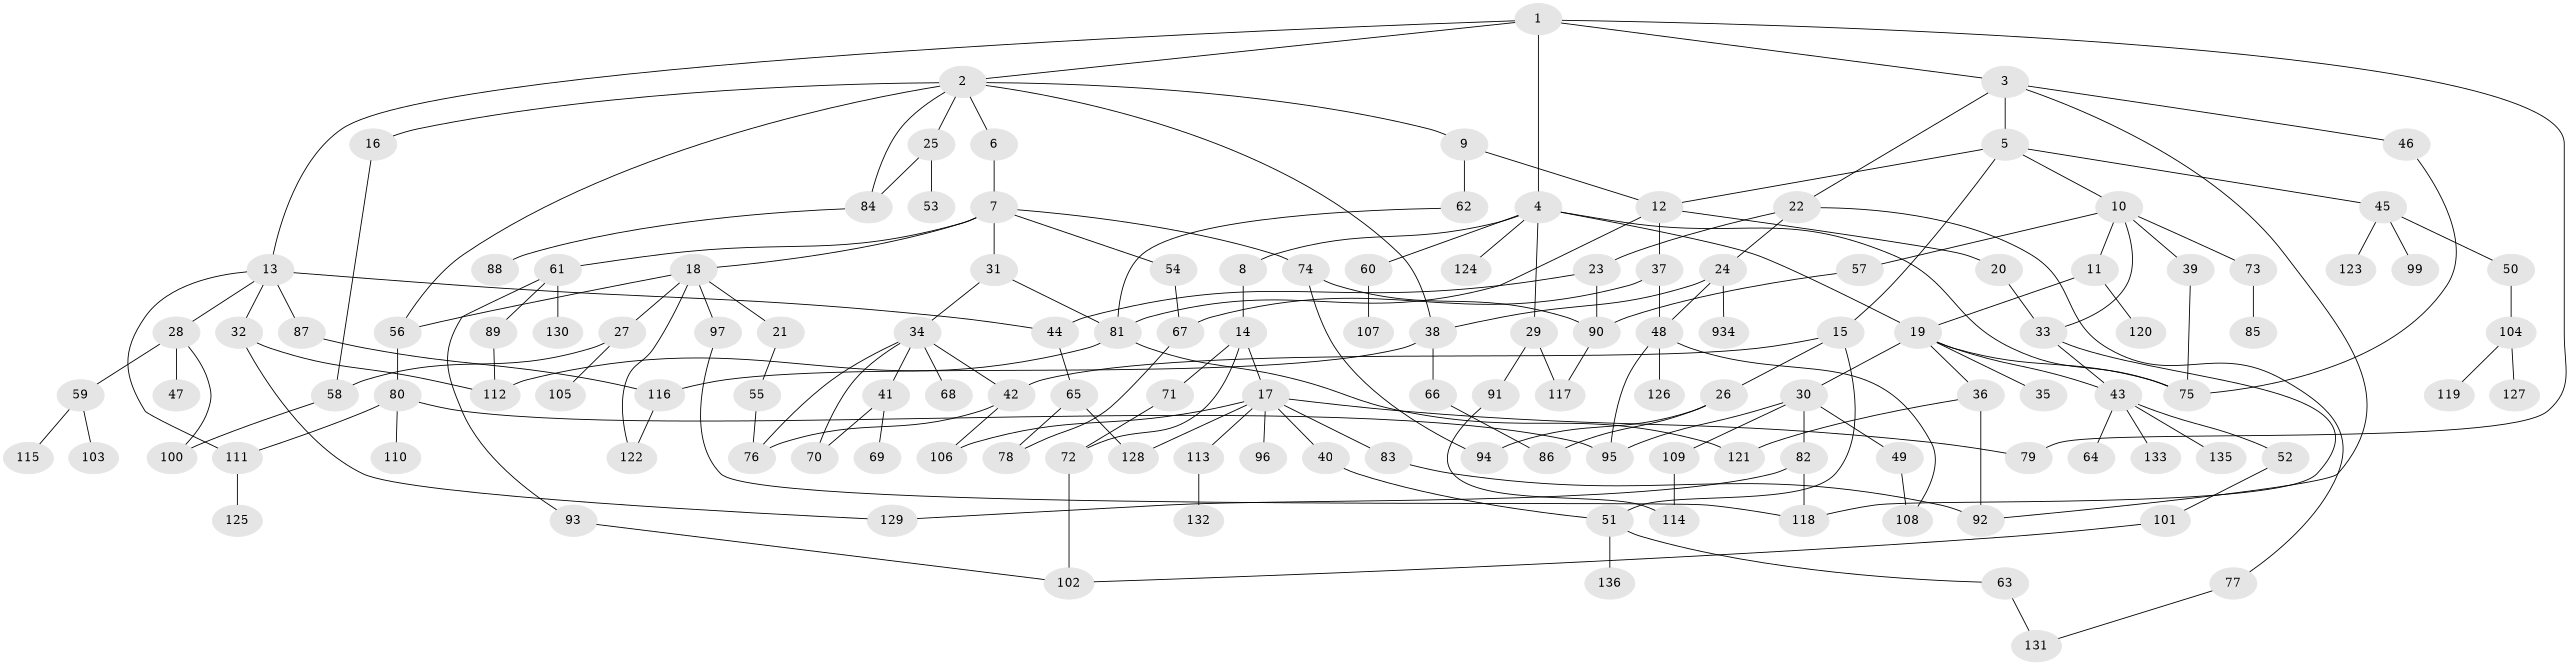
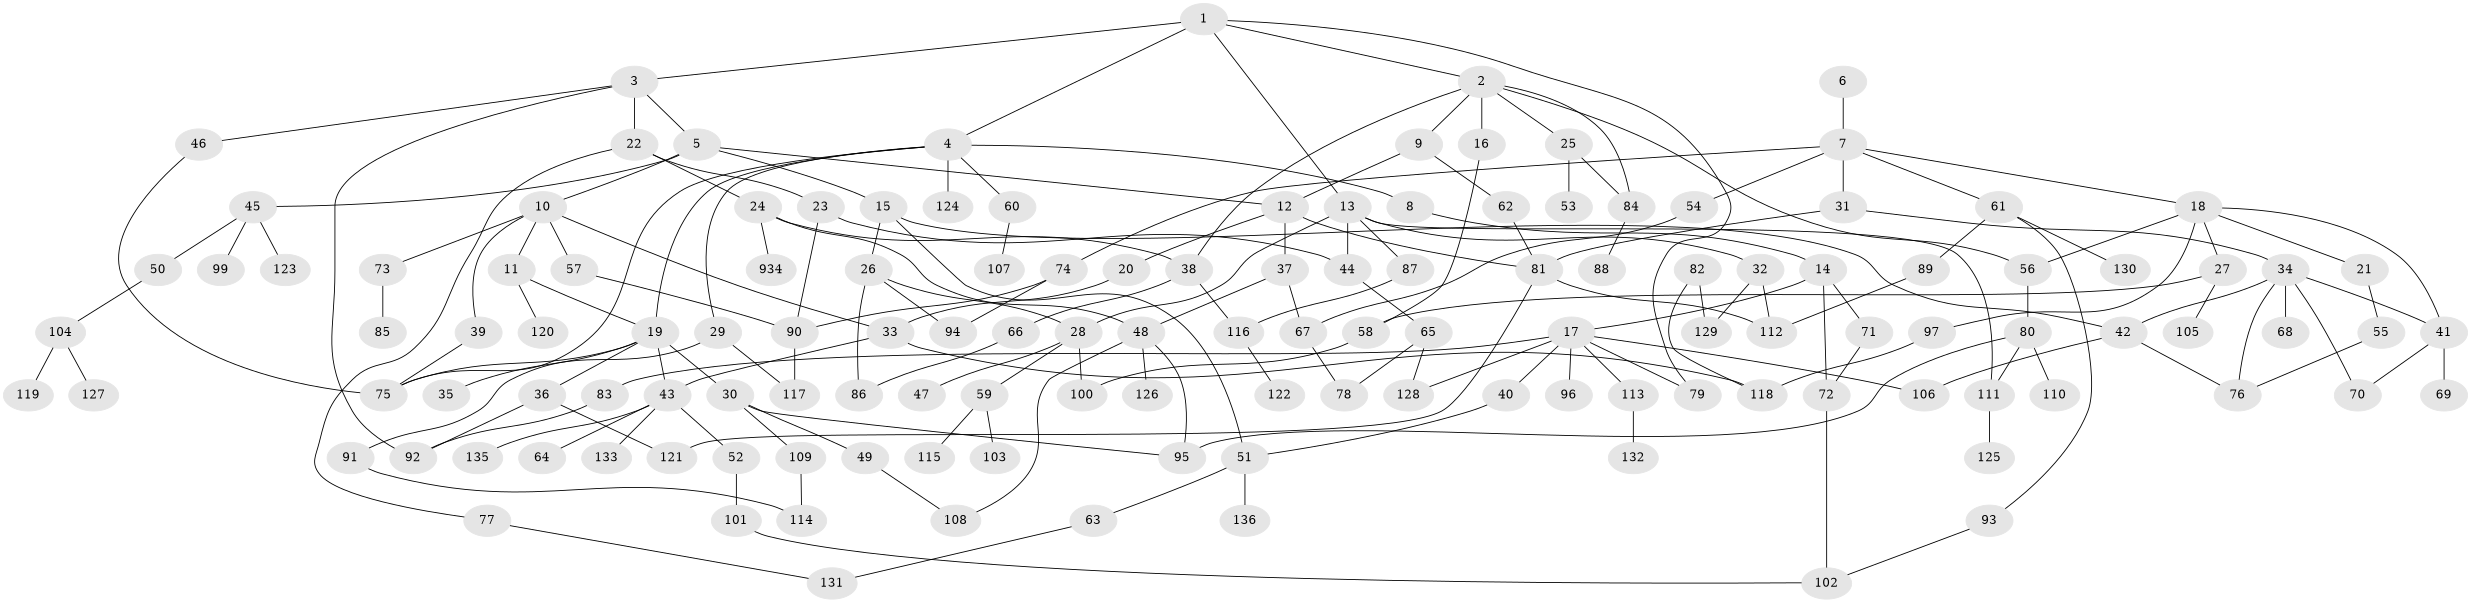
(978, 113) -> none
none -> (948, 296)
(649, 355) -> (2349, 230)
(1804, 426) -> none
